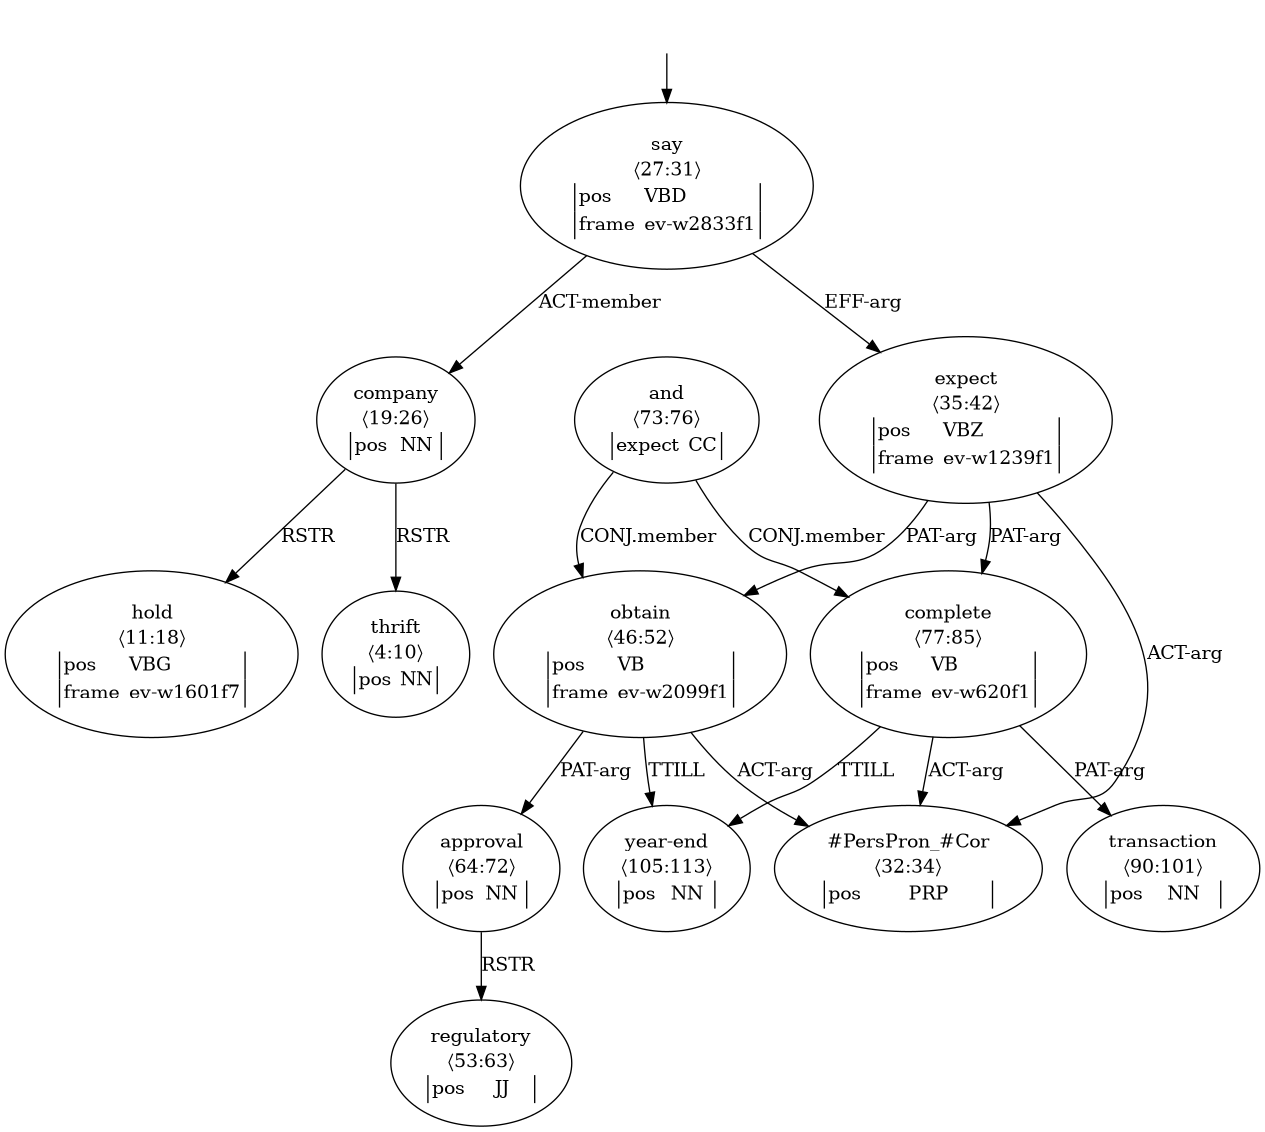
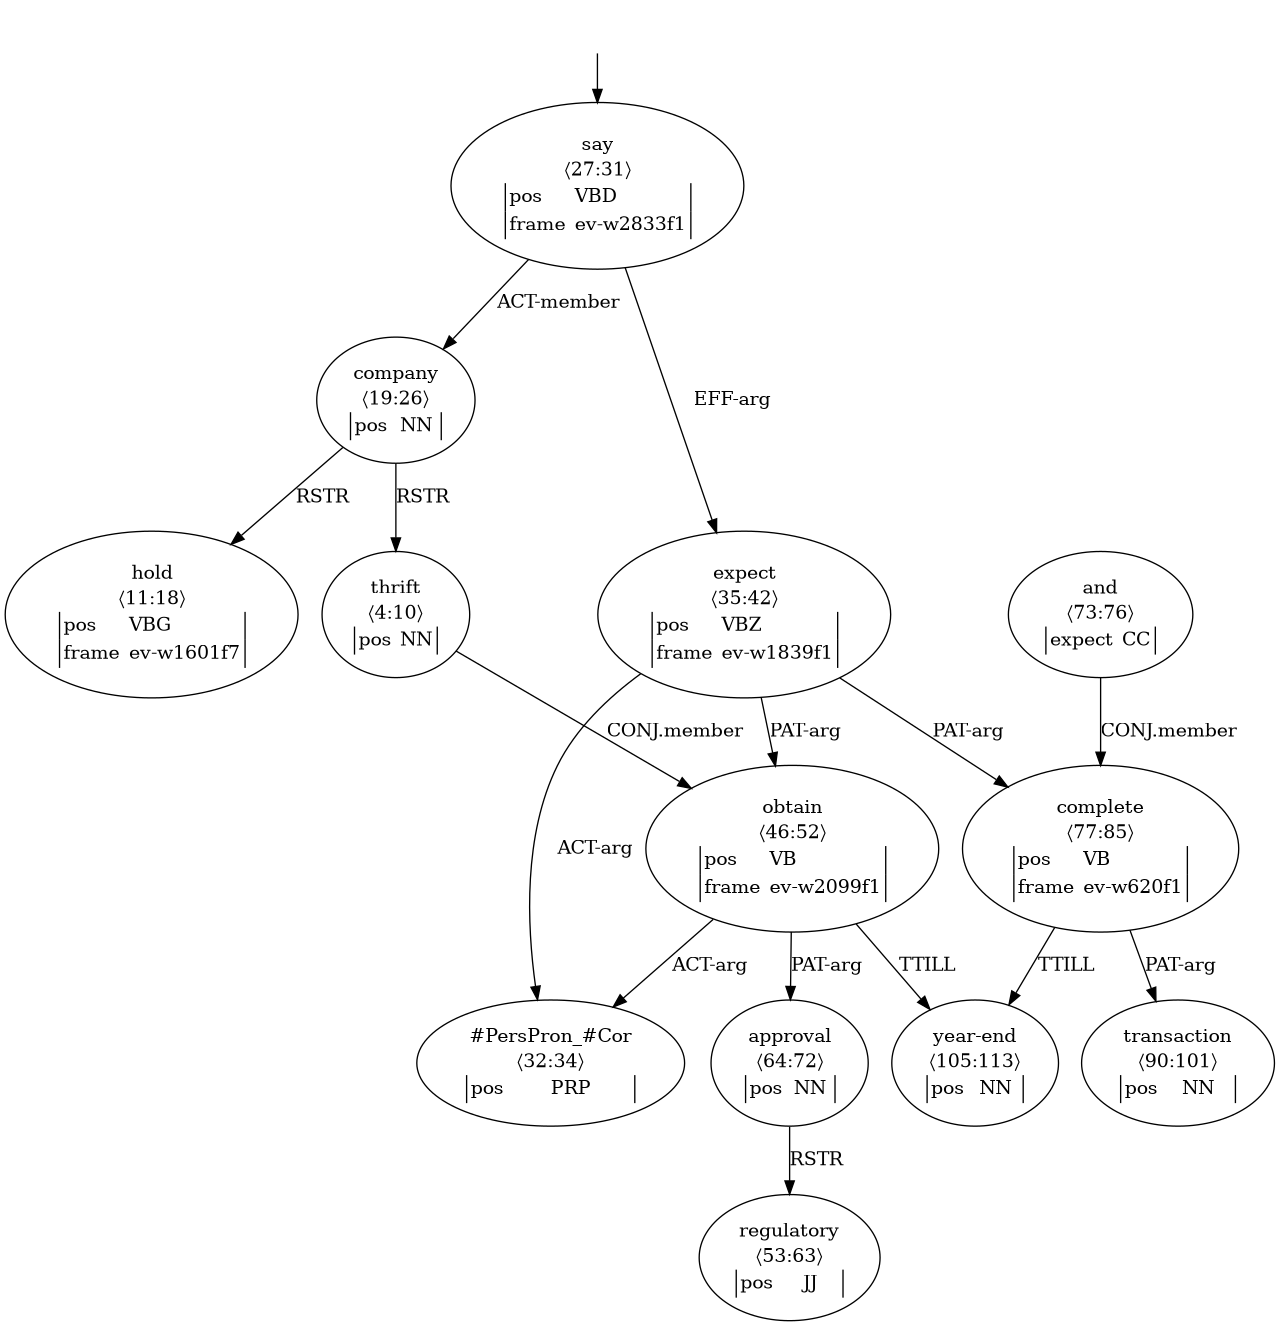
(999, 459) -> (778, 653)
(585, 515) -> (568, 716)
(928, 764) -> none
